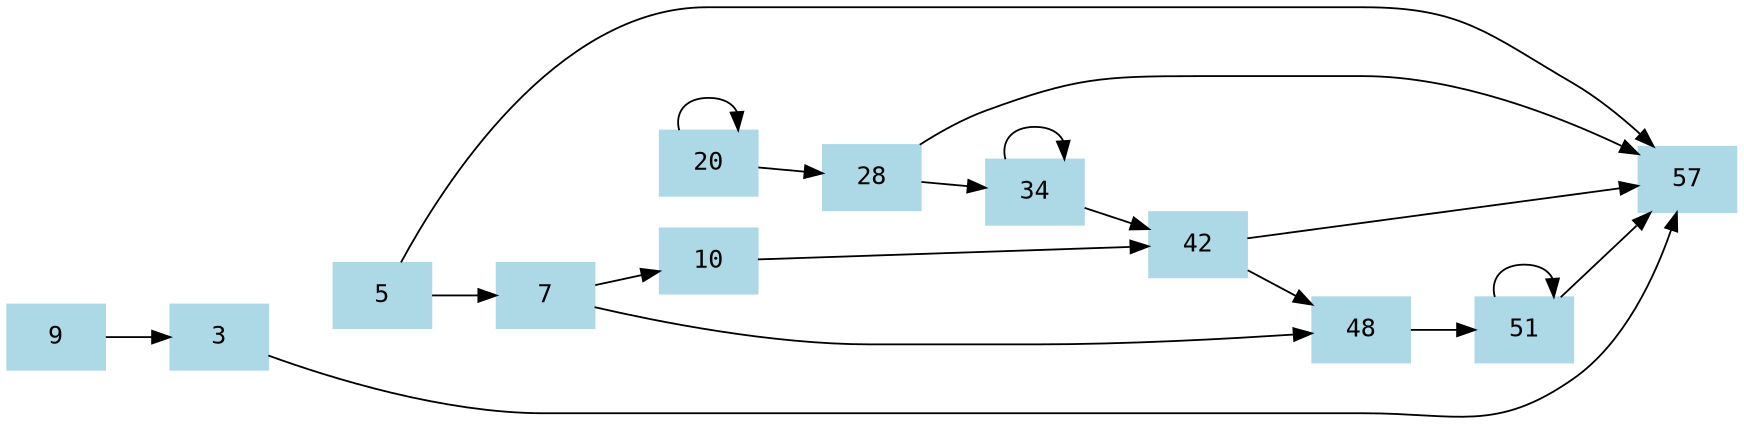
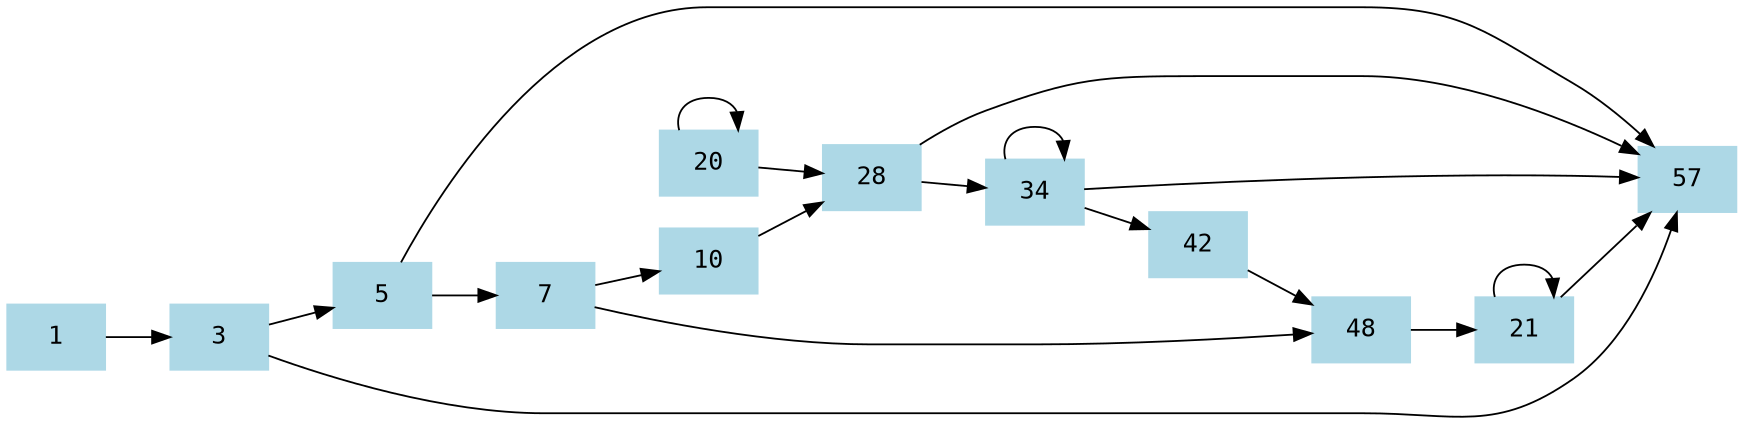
(1434, 213) -> (1352, 178)
(944, 253) -> (782, 223)
none -> (292, 319)
(1524, 330) -> (1524, 330)
(56, 337) -> (56, 337)
